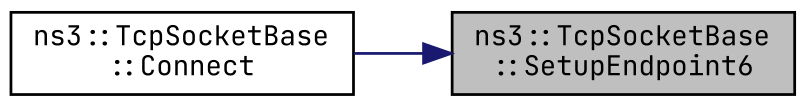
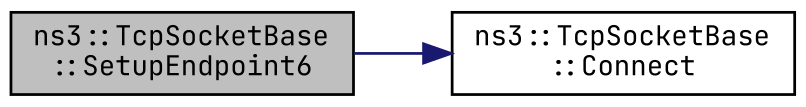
(389, 53) -> (389, 53)
